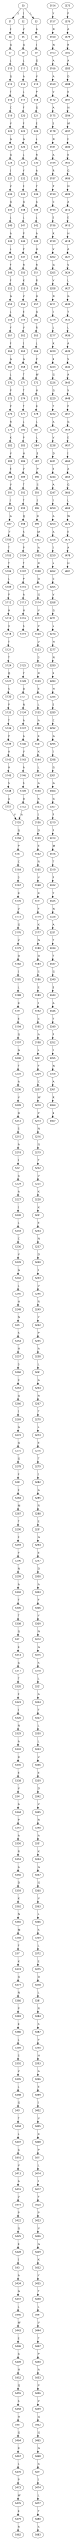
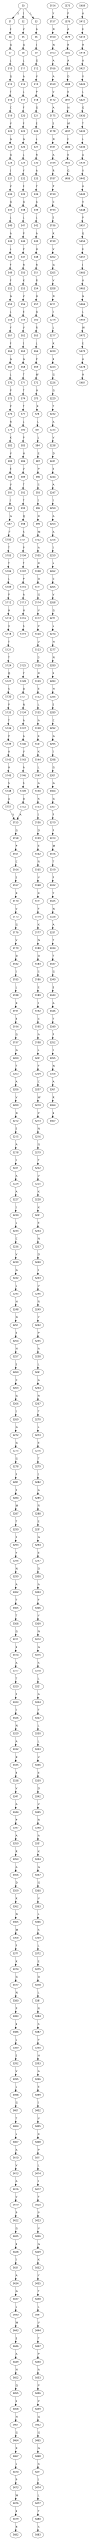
(68, 186) -> none
